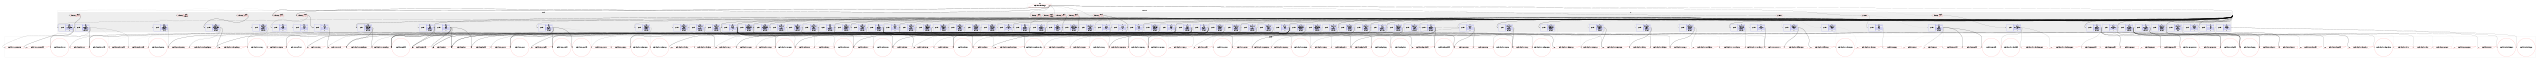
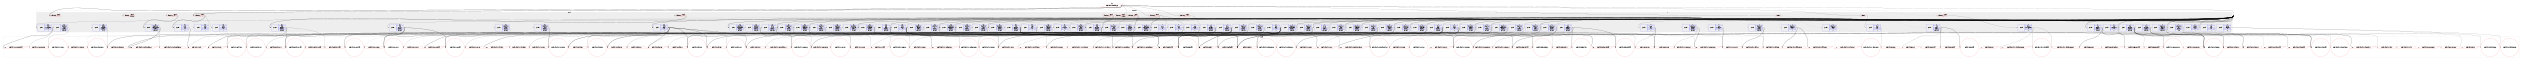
(2110, 47) -> none
(2150, 47) -> (2111, 47)
